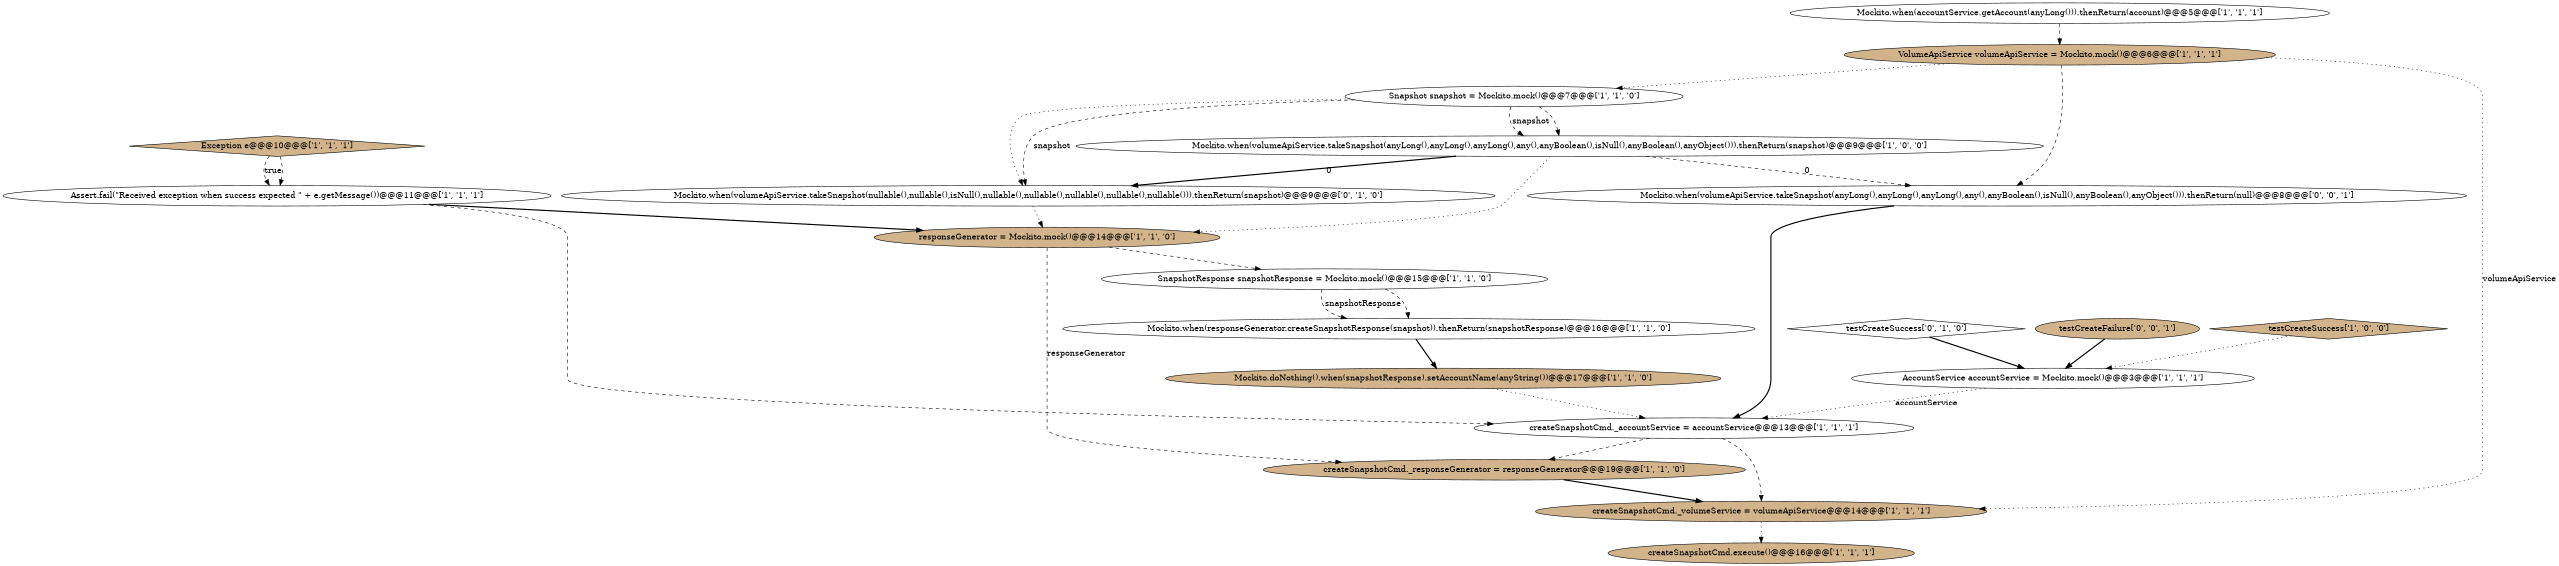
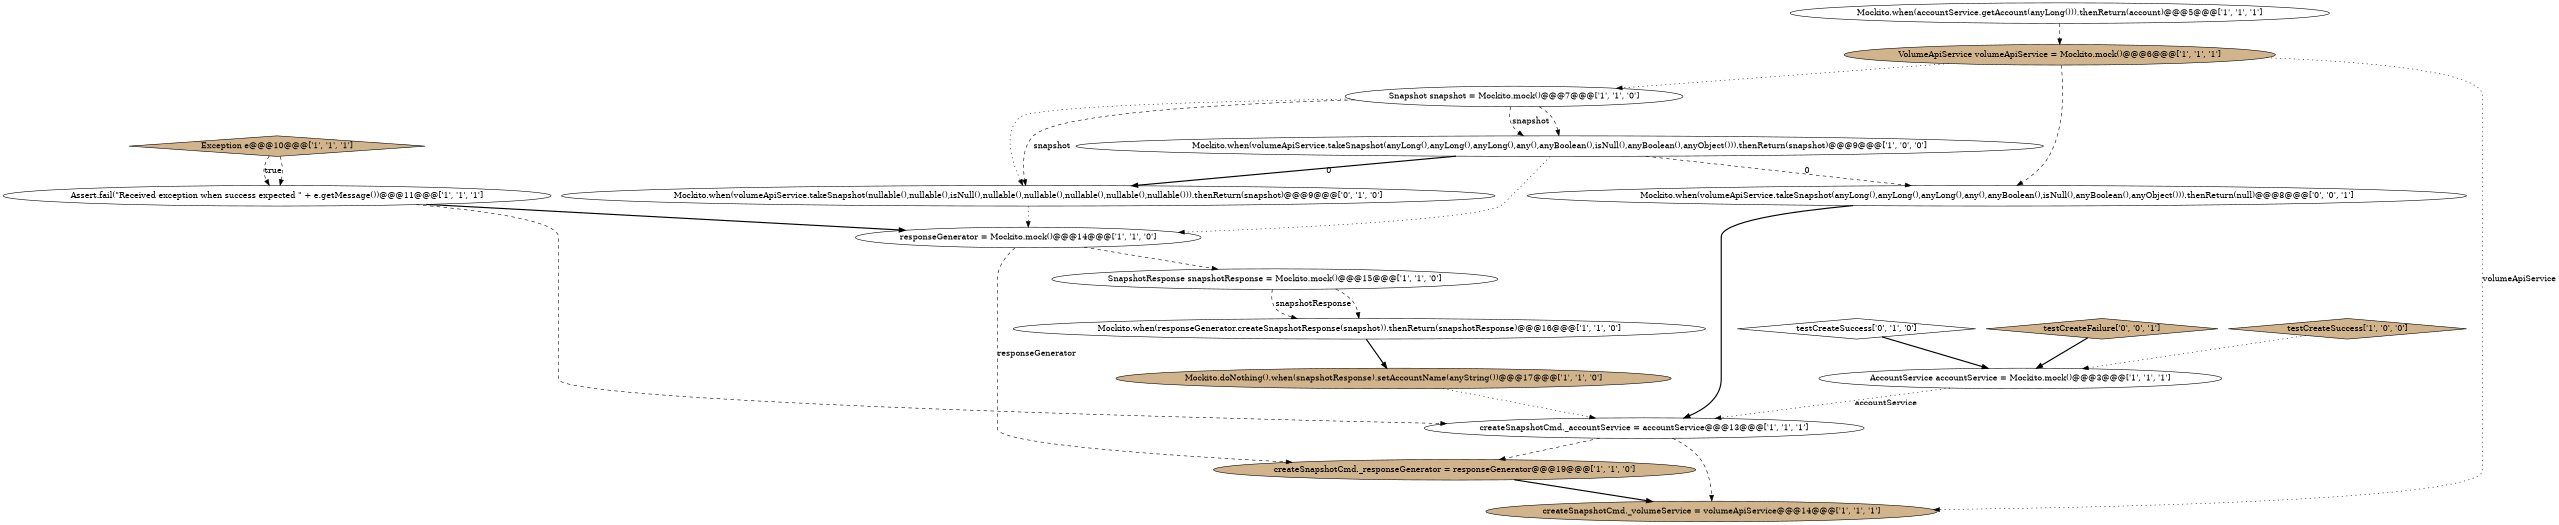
(1047, 237) -> (1028, 237)
(2117, 329) -> (2102, 329)
(1761, 553) -> none
